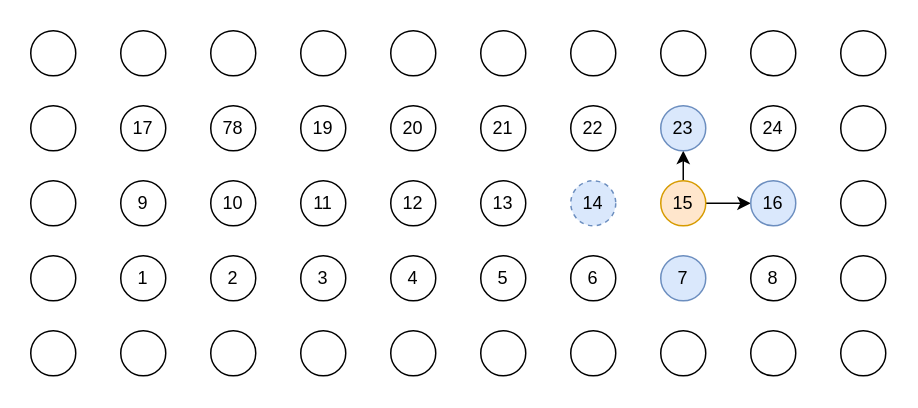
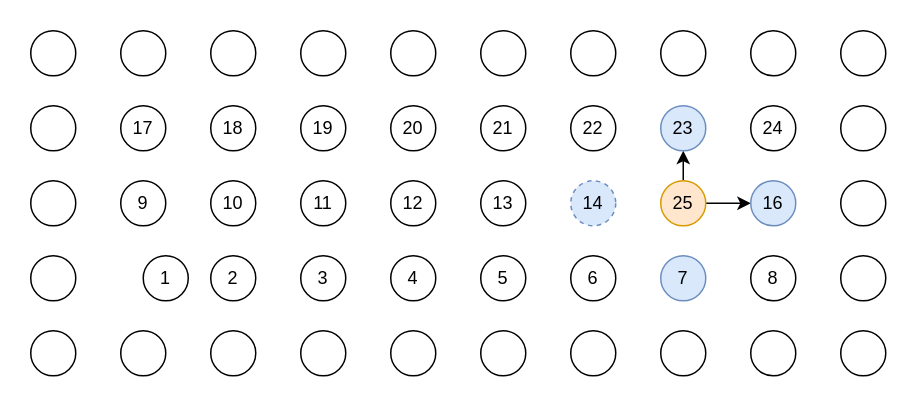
(233, 128) -> (233, 128)
(683, 203) -> (683, 203)
(143, 278) -> (166, 278)
